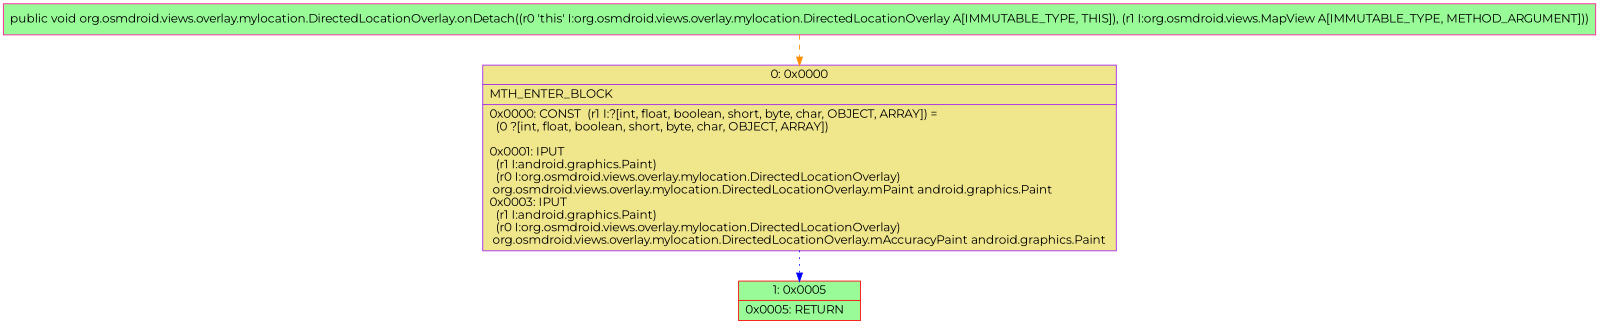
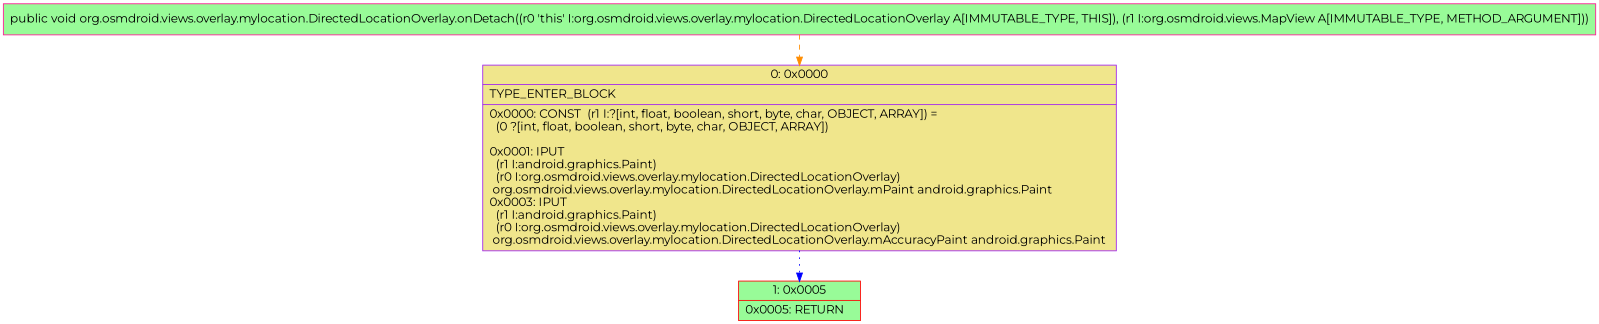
(551, 94) -> (553, 94)
